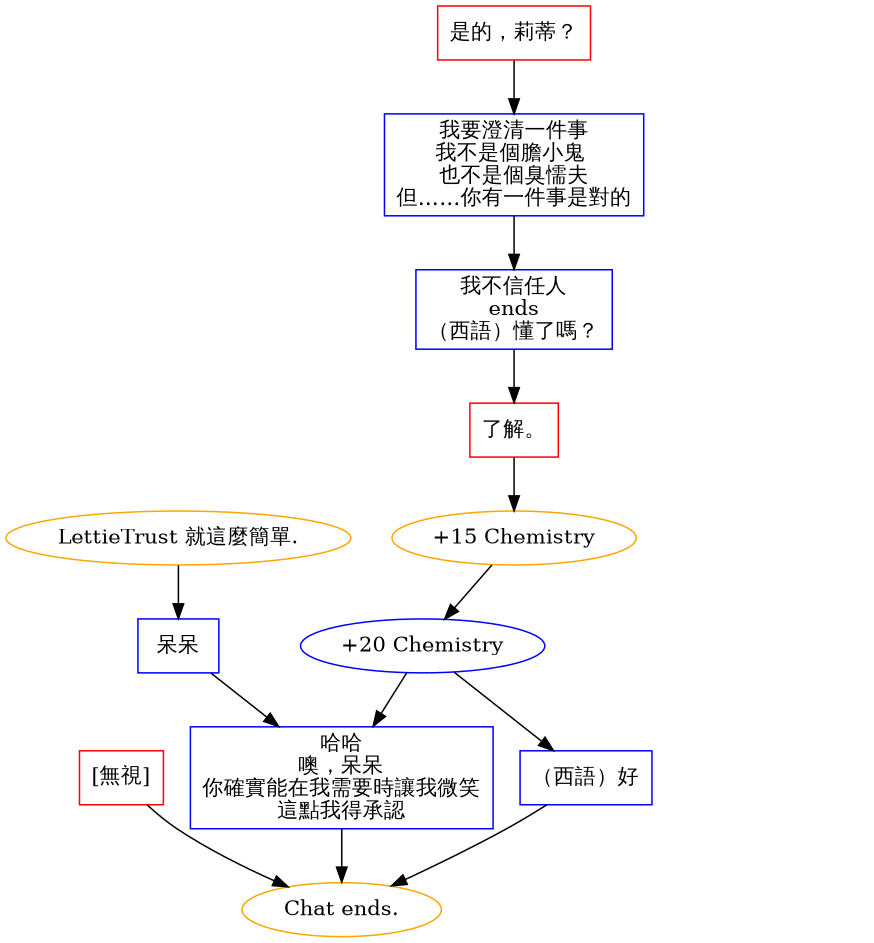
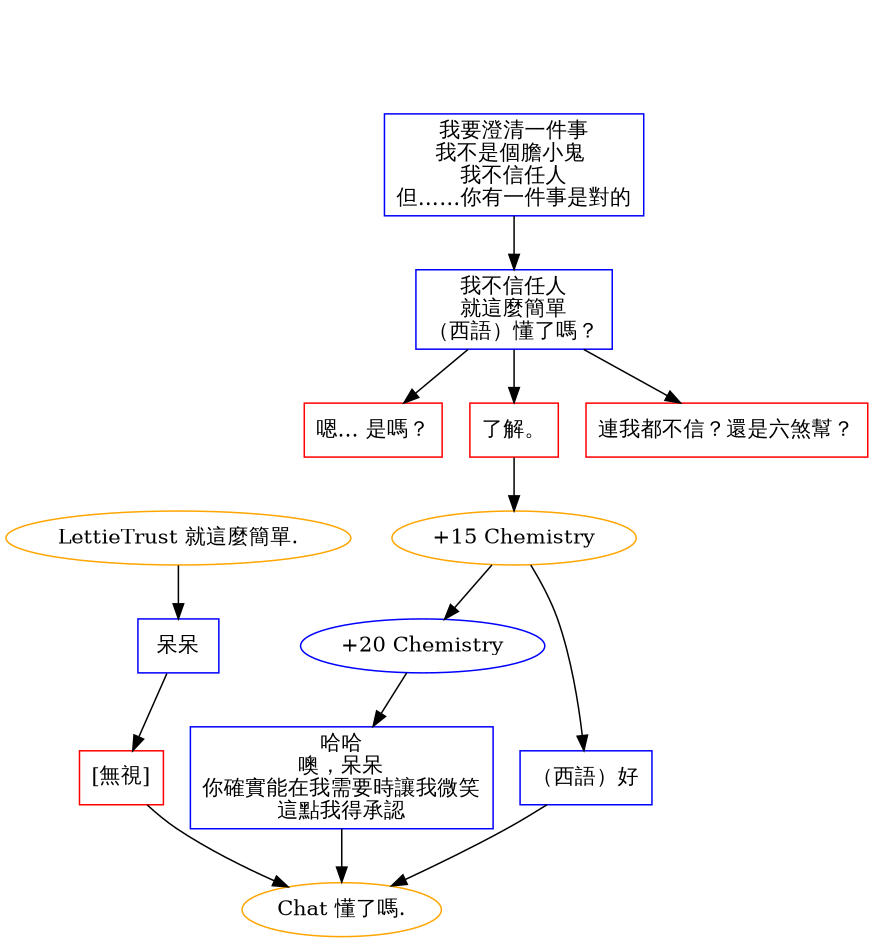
(514, 33) -> none
(514, 165) -> (514, 165)
(514, 309) -> (514, 309)
none -> (373, 430)
none -> (727, 430)
(239, 695) -> (153, 705)
(498, 707) -> (566, 647)
(342, 910) -> (342, 910)
